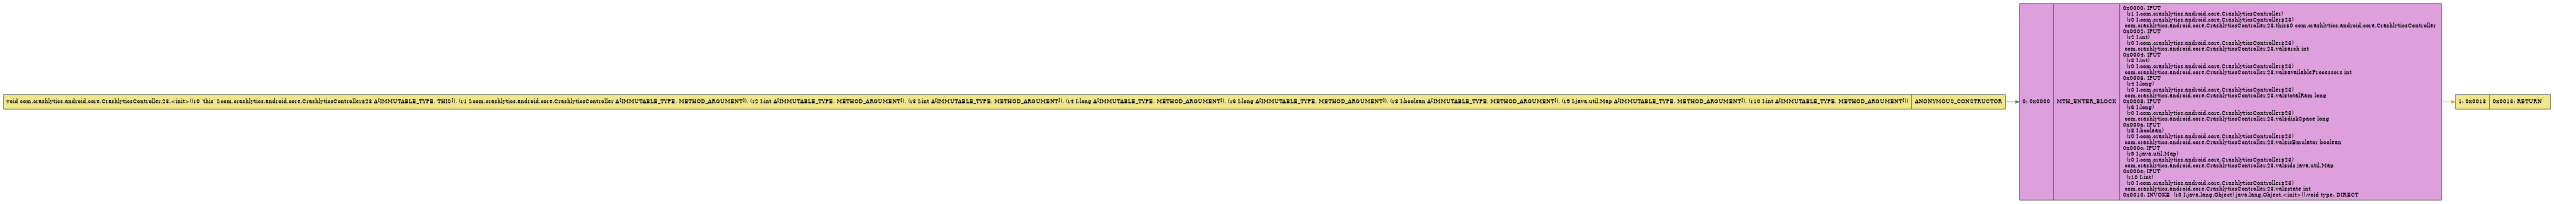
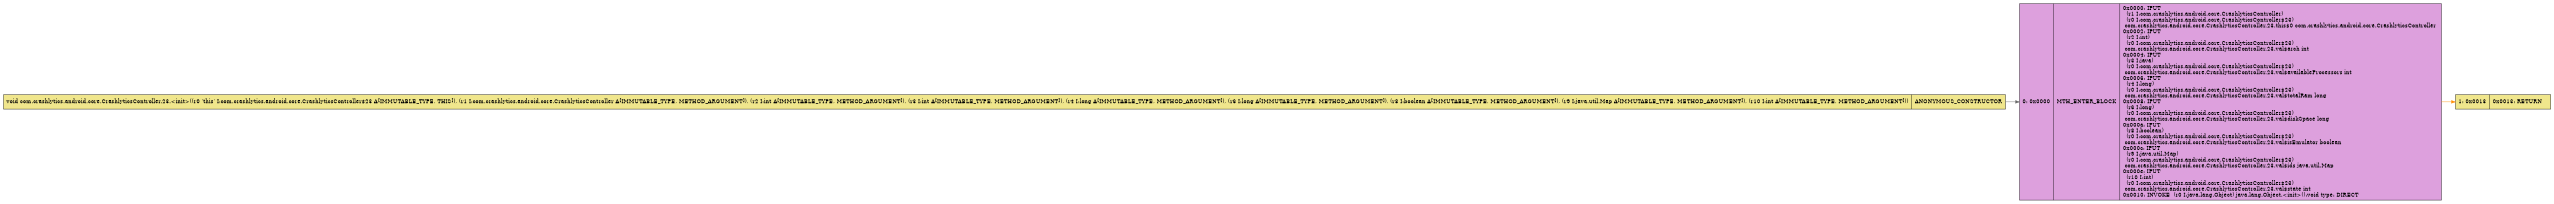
(2137, 61) -> (2138, 61)
